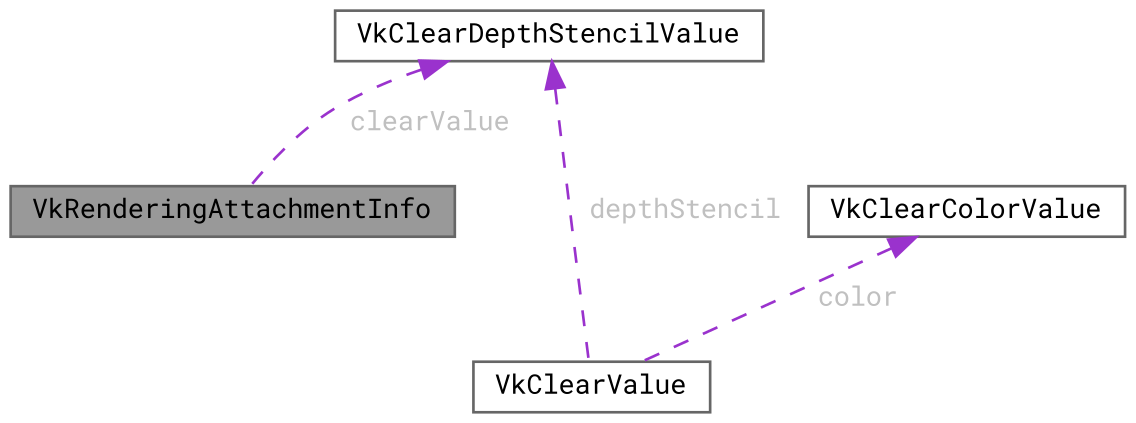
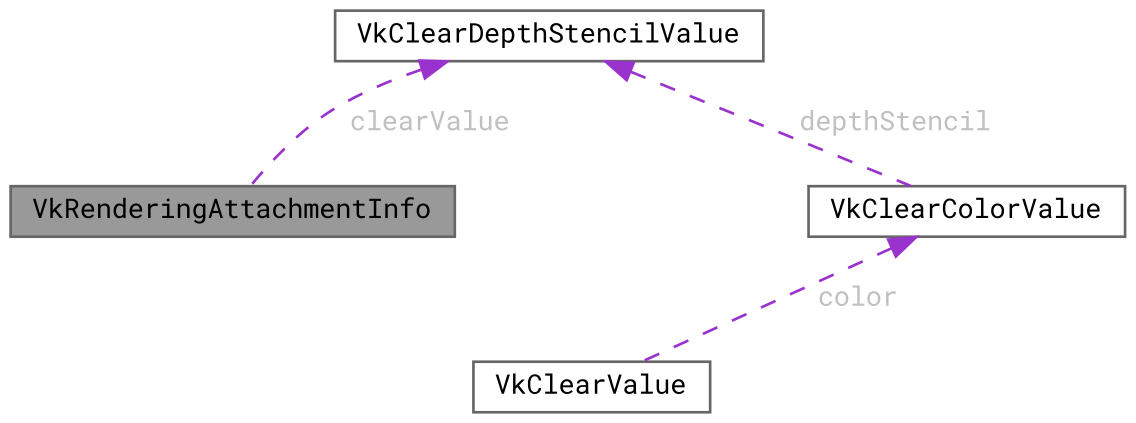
(572, 225) -> (771, 129)
